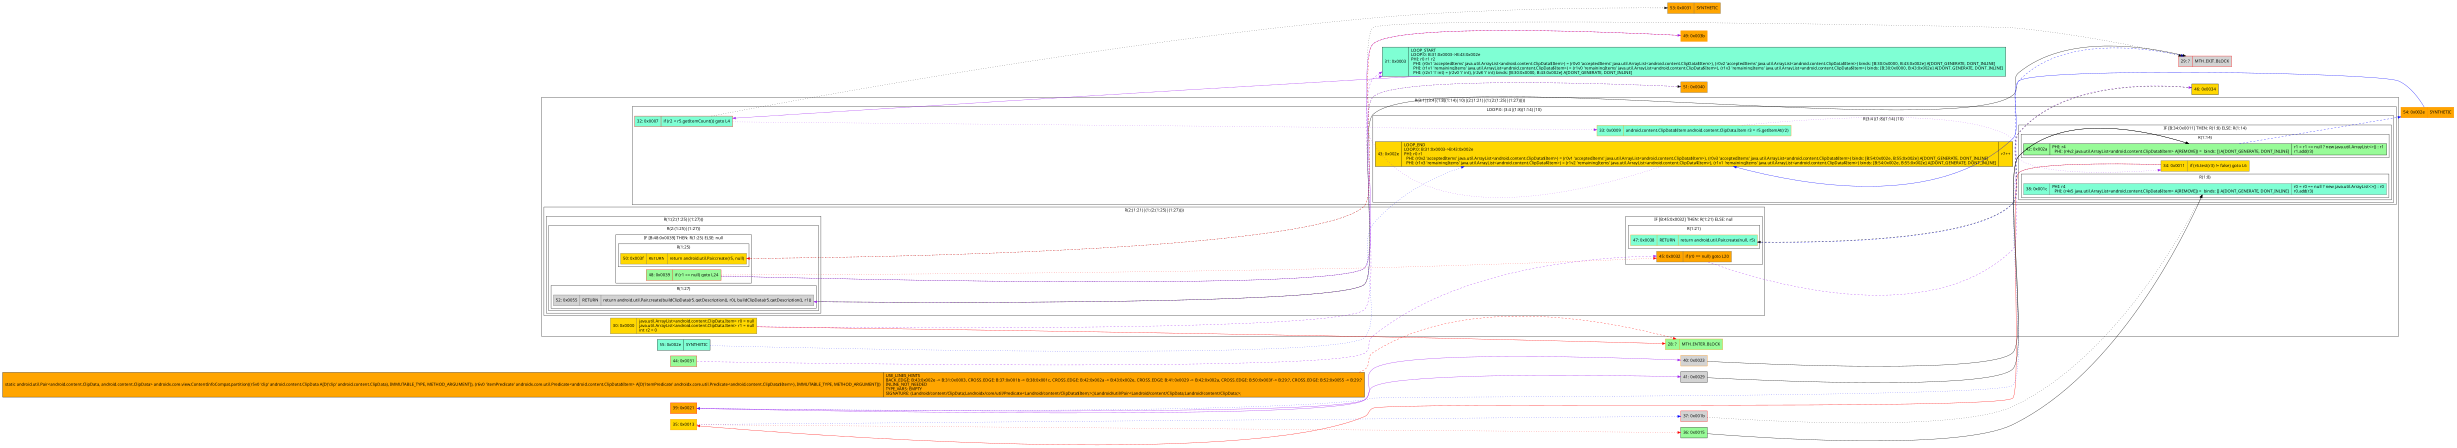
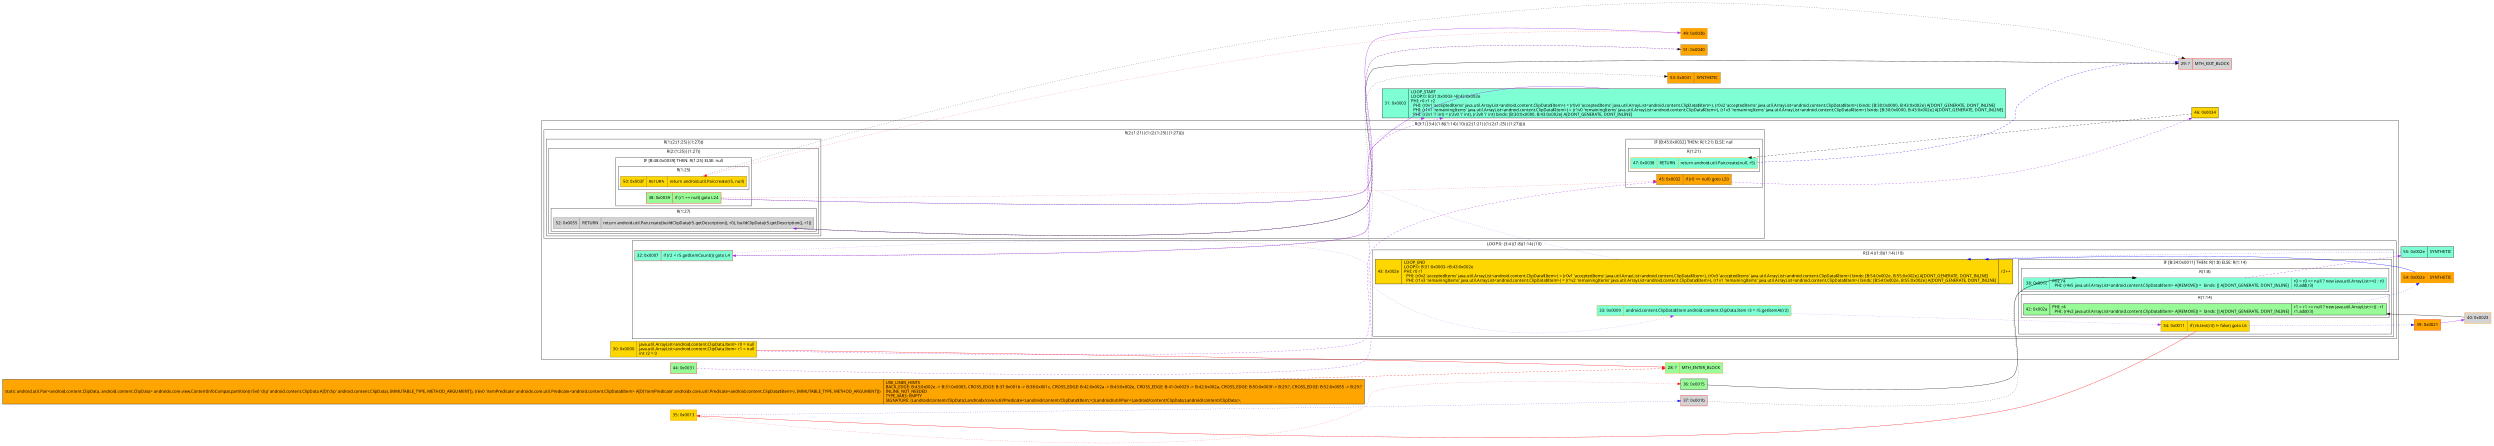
(2319, 131) -> (2384, 297)
(1295, 228) -> (1189, 69)
none -> (2325, 266)
(1694, 377) -> none
